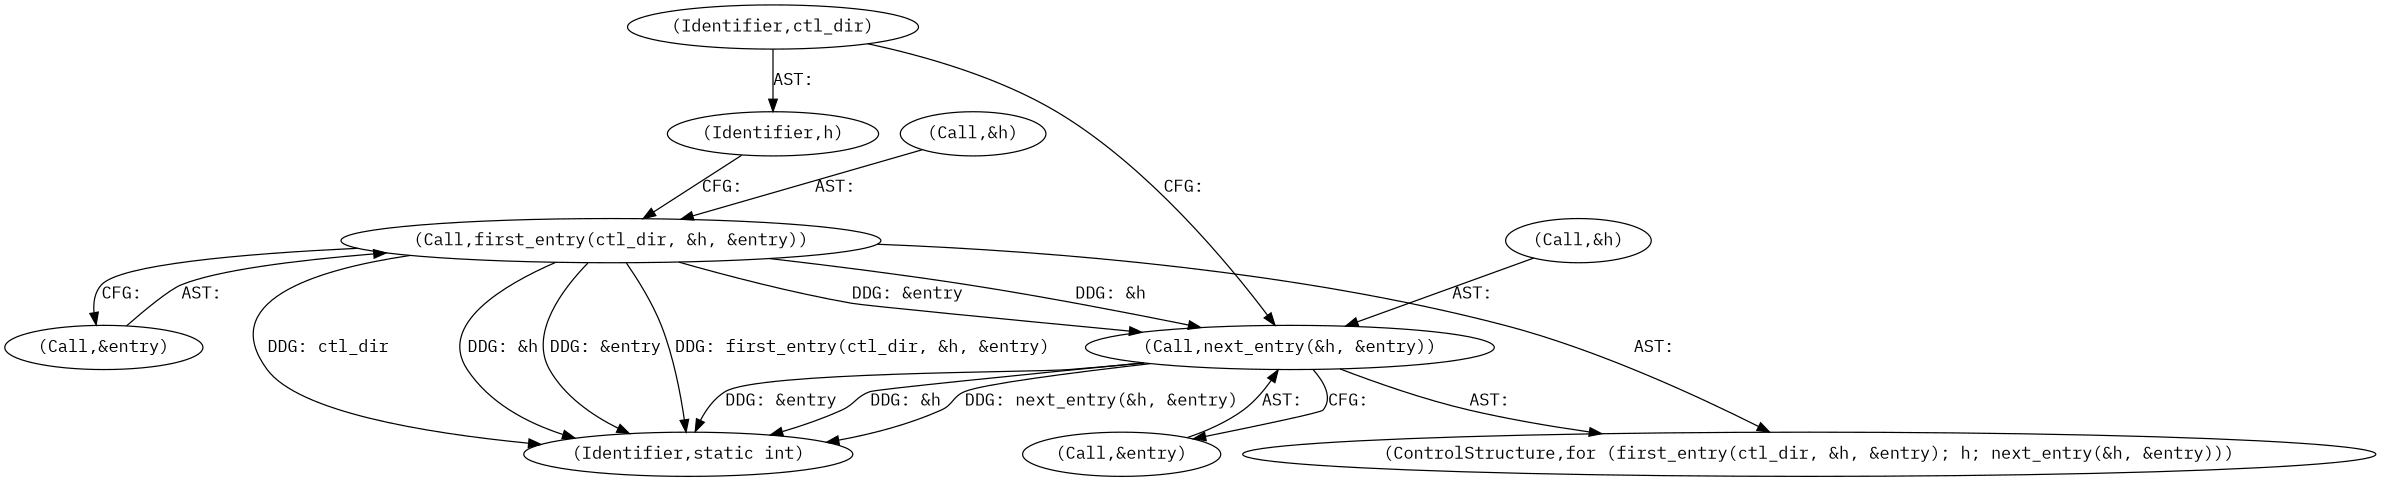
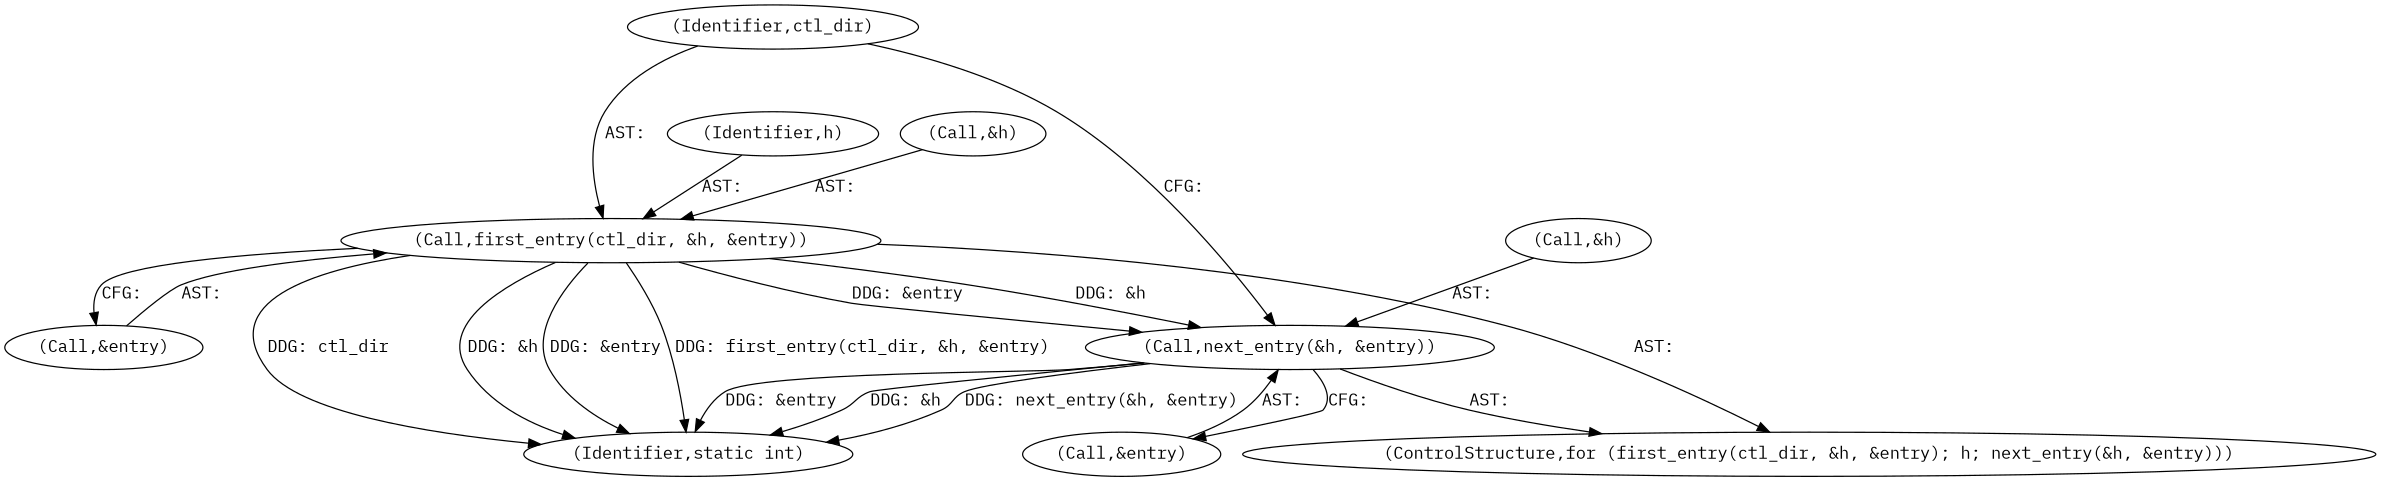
(773, 74) -> (610, 104)
(728, 187) -> (728, 187)
